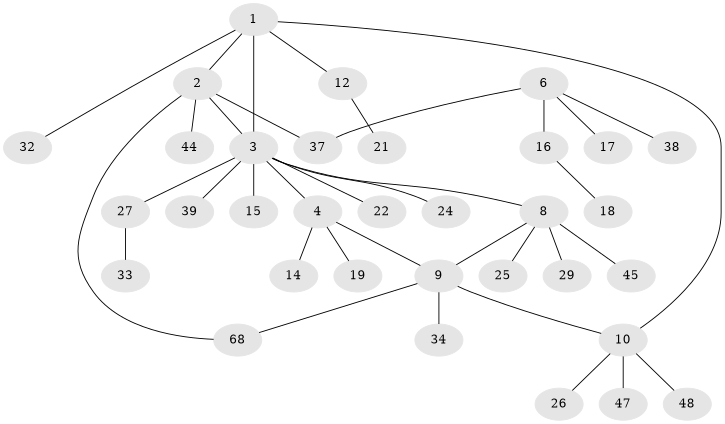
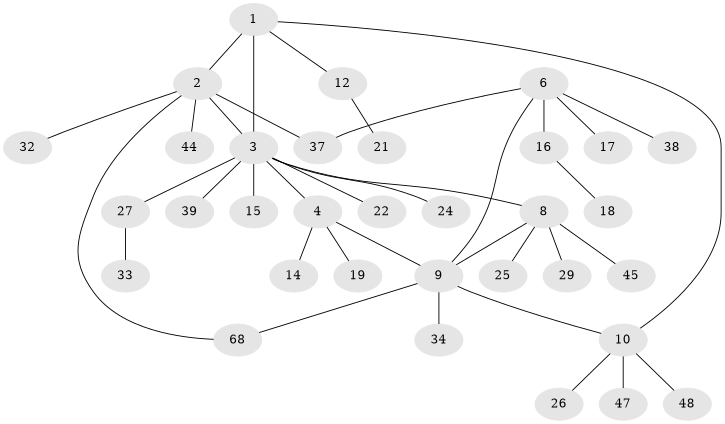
(140, 82) -> (112, 114)
none -> (495, 182)
